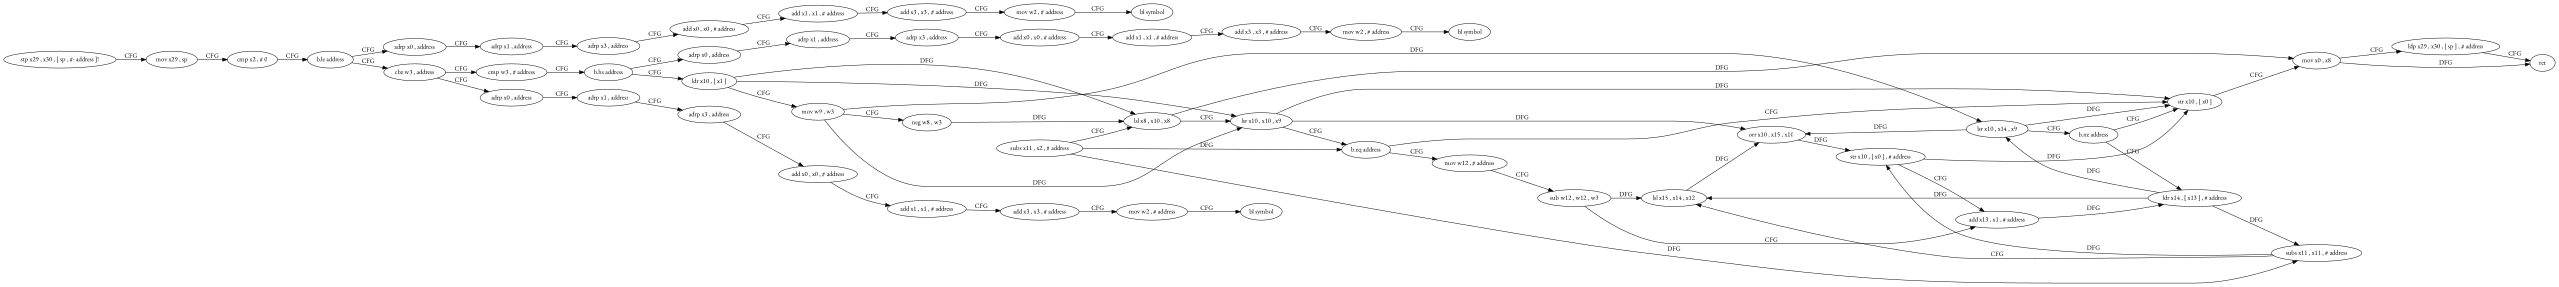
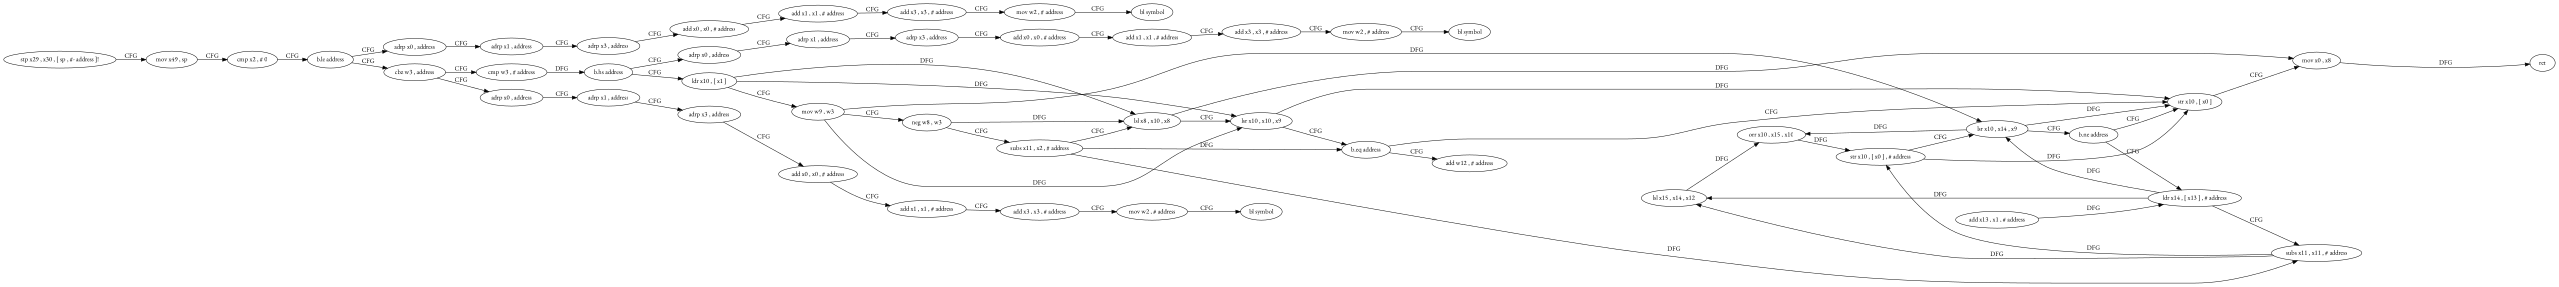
(2446, 46) -> none
(172, 60) -> (172, 60)
(562, 69) -> (562, 69)
(1517, 121) -> none
none -> (975, 135)
(1470, 163) -> (1470, 163)
(1940, 185) -> (1939, 143)
(1574, 198) -> none
(2256, 220) -> (2256, 220)
(1997, 254) -> (1997, 254)
